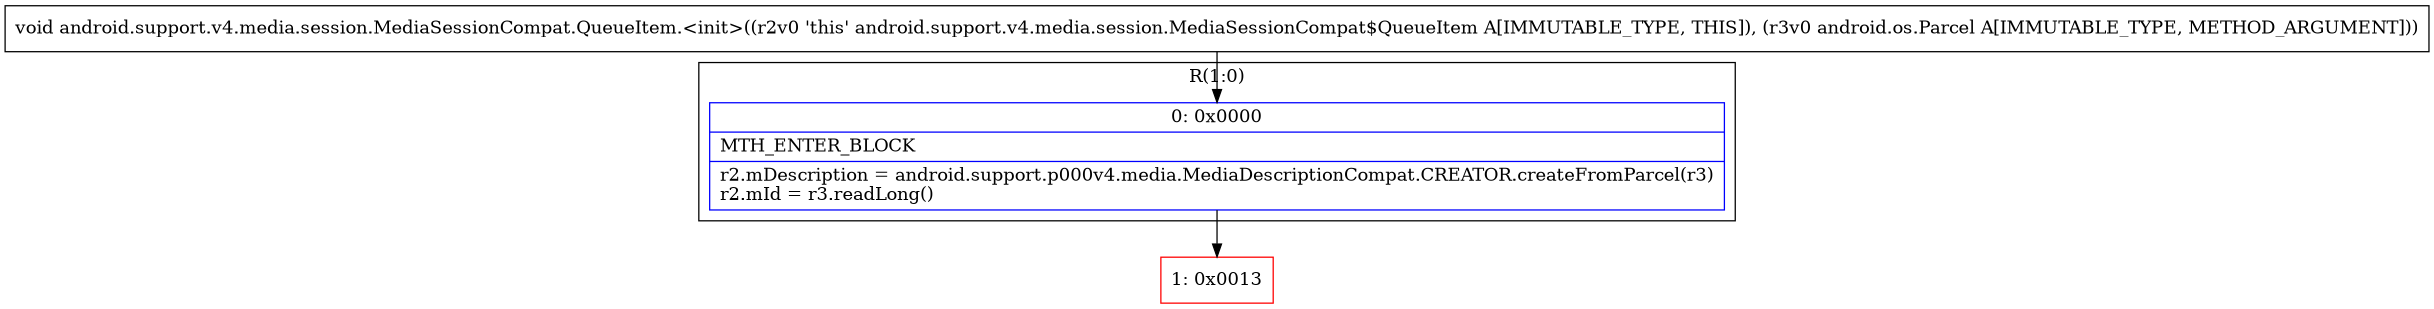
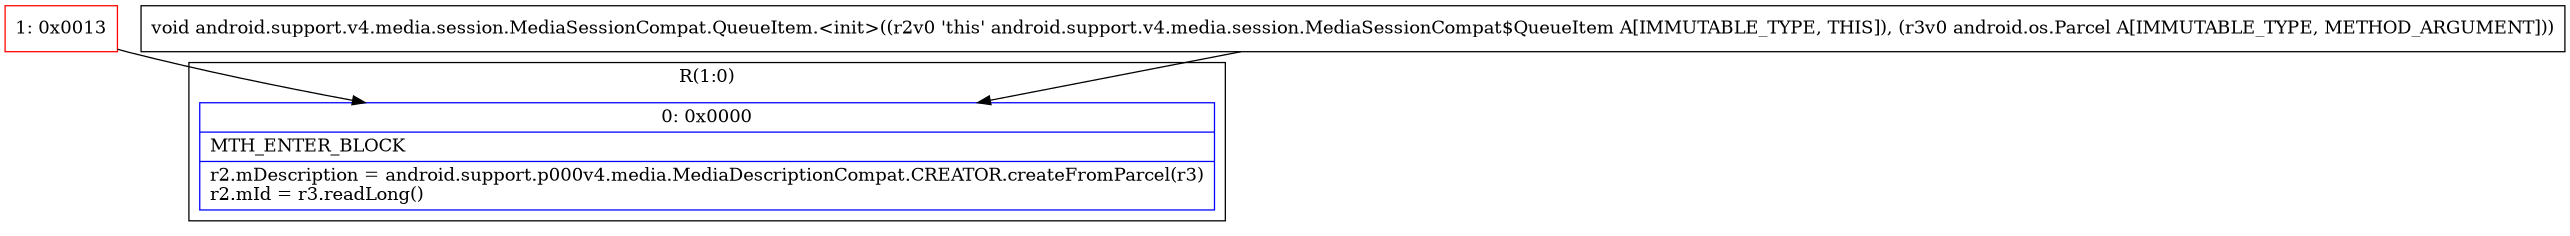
(1217, 229) -> (235, 77)
